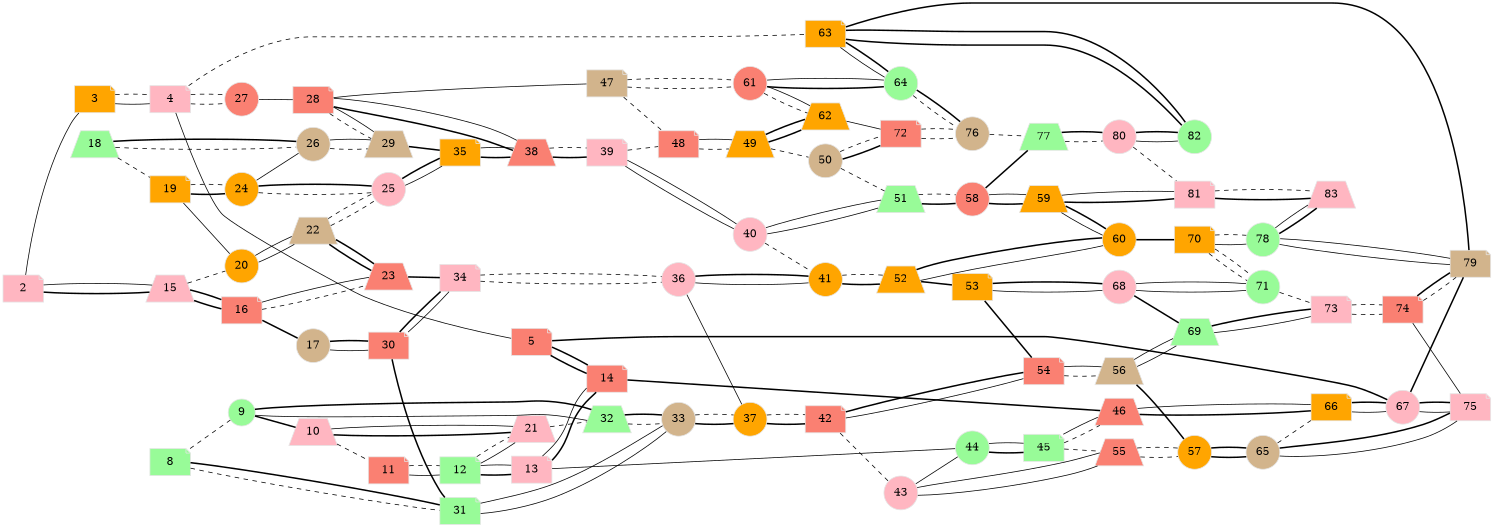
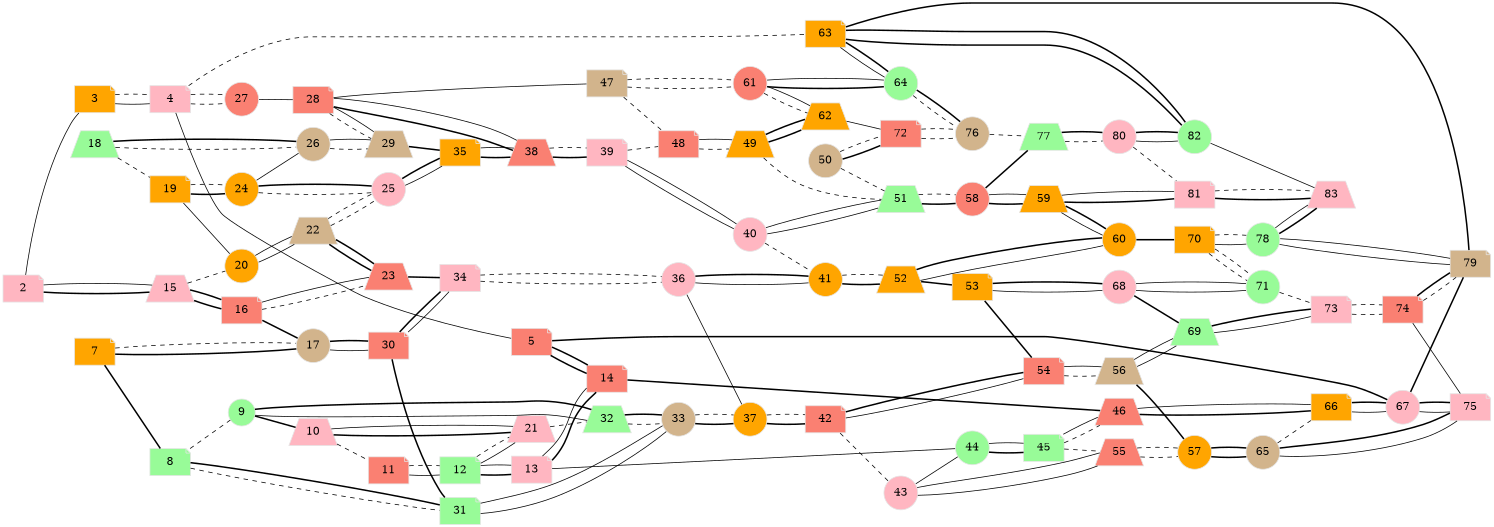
(790, 153) -> (818, 191)
none -> (1263, 166)
none -> (95, 352)
